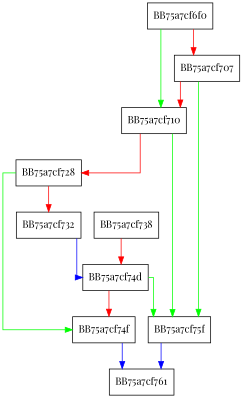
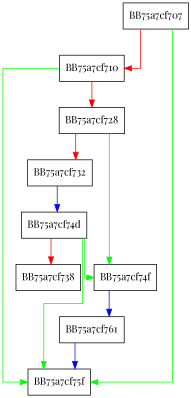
(180, 16) -> none
(121, 248) -> (51, 248)
(109, 300) -> (85, 259)
(161, 352) -> (75, 352)
